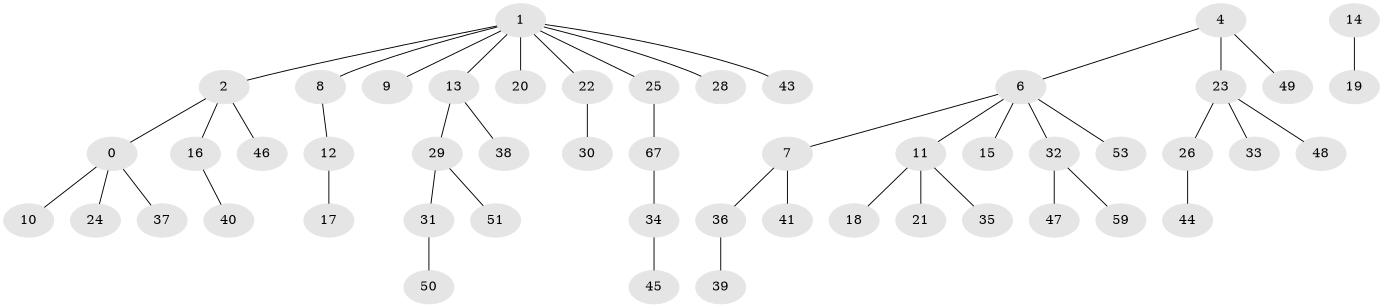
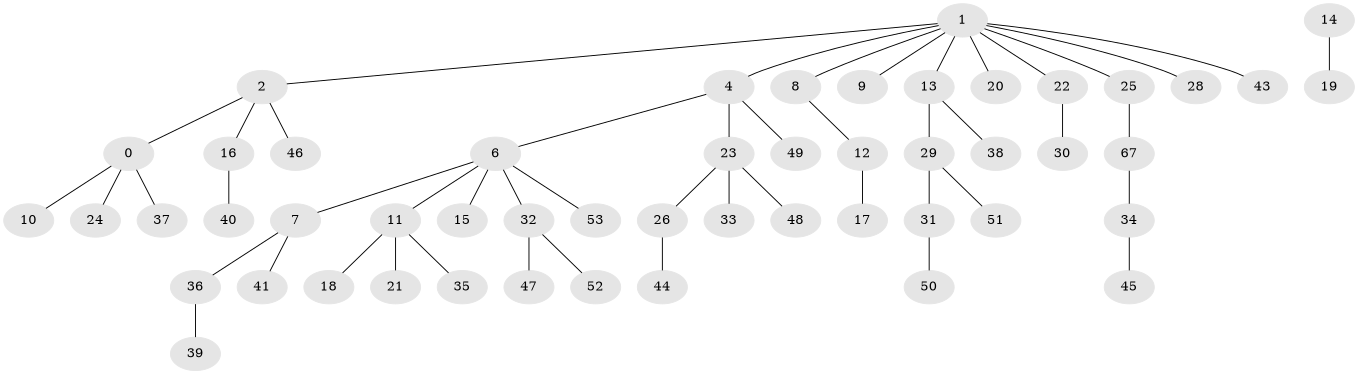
none -> (842, 47)
(1121, 220) -> (596, 287)
